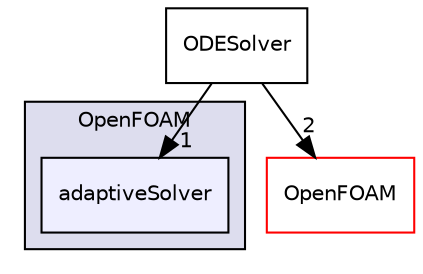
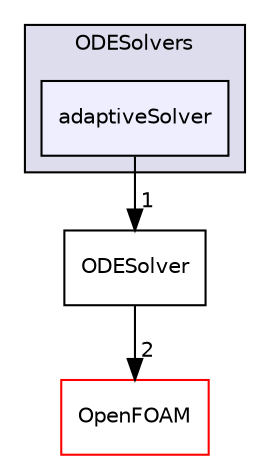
(190, 115) -> (135, 186)
(135, 121) -> (135, 45)
